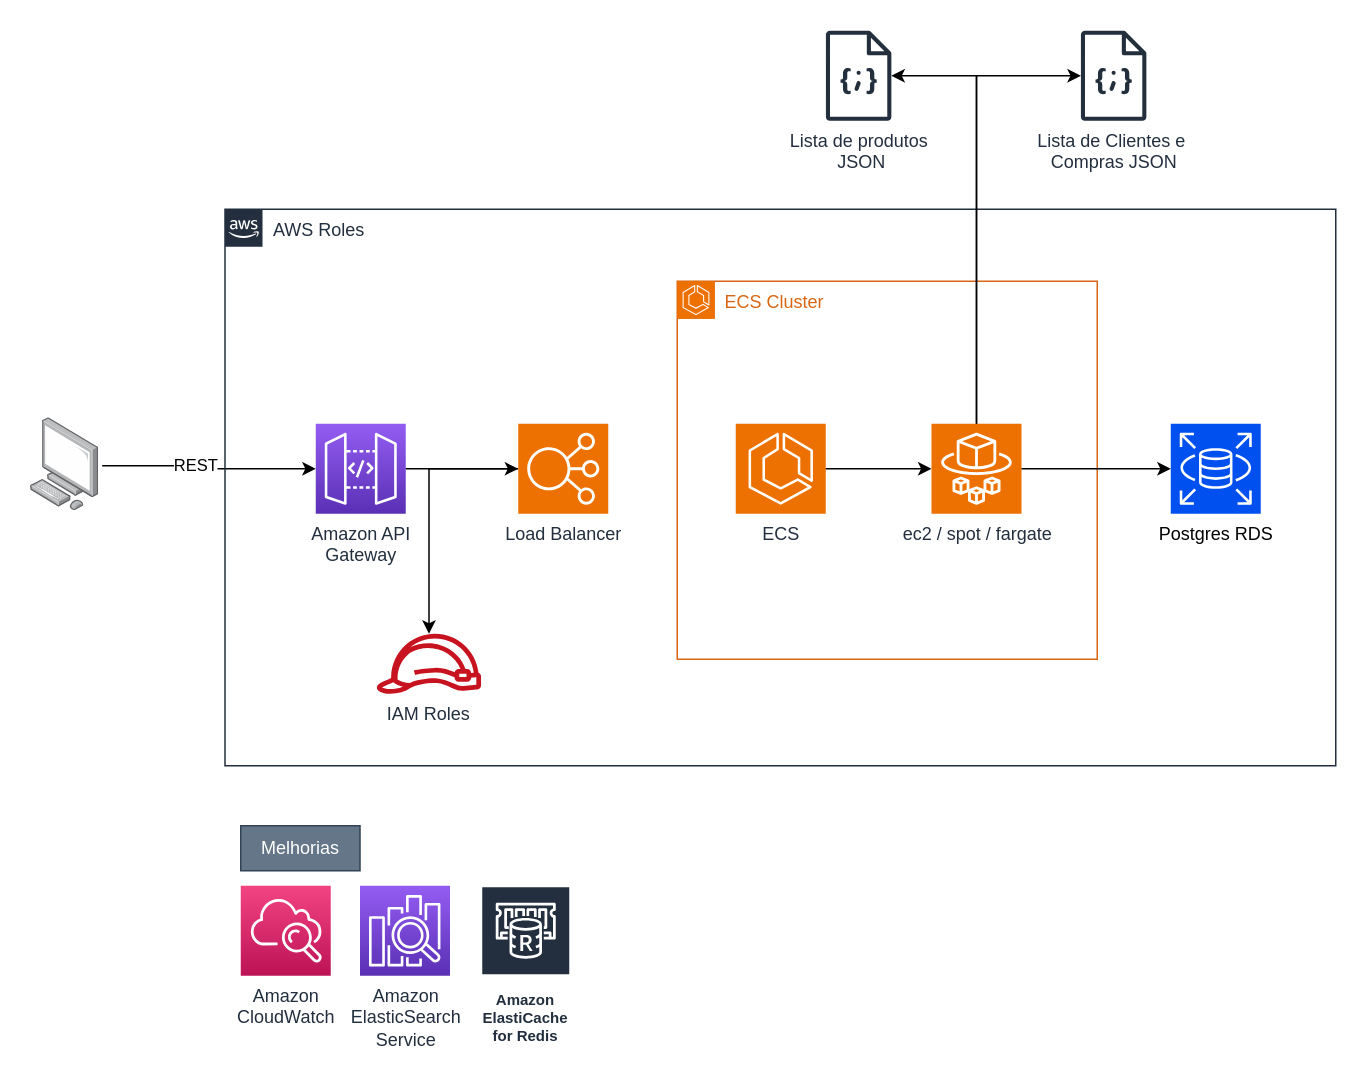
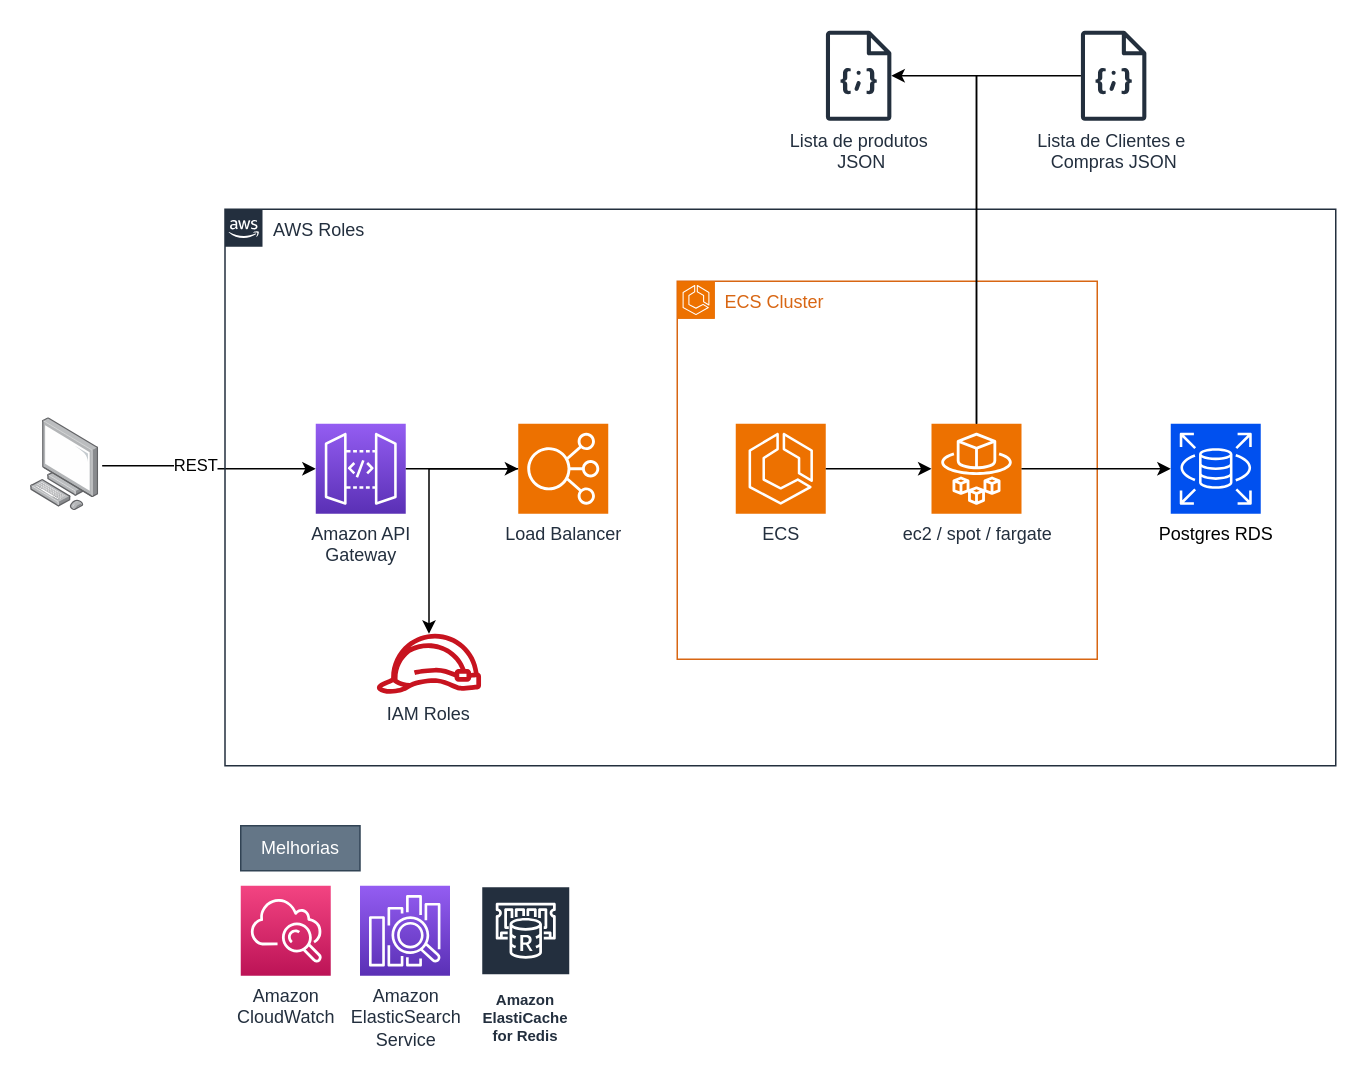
(1069, 76) -> (1074, 76)
